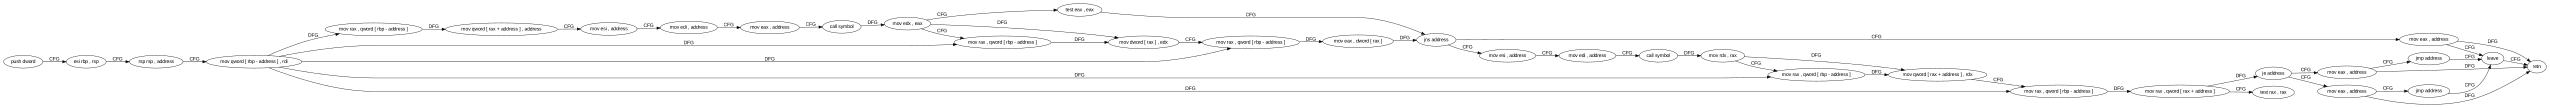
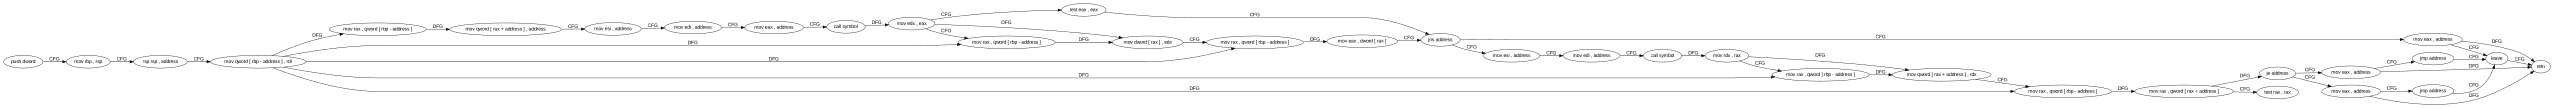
(1405, 38) -> (1409, 38)
(86, 62) -> (88, 62)
